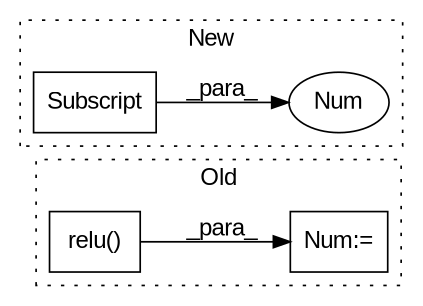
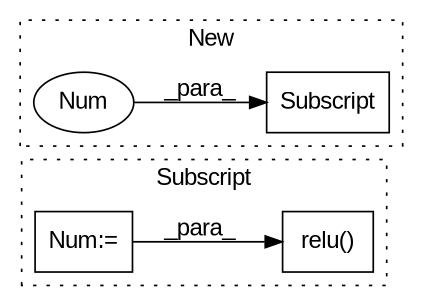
(214, 102) -> (192, 102)
(219, 179) -> (204, 179)
(207, 242) -> (199, 242)
